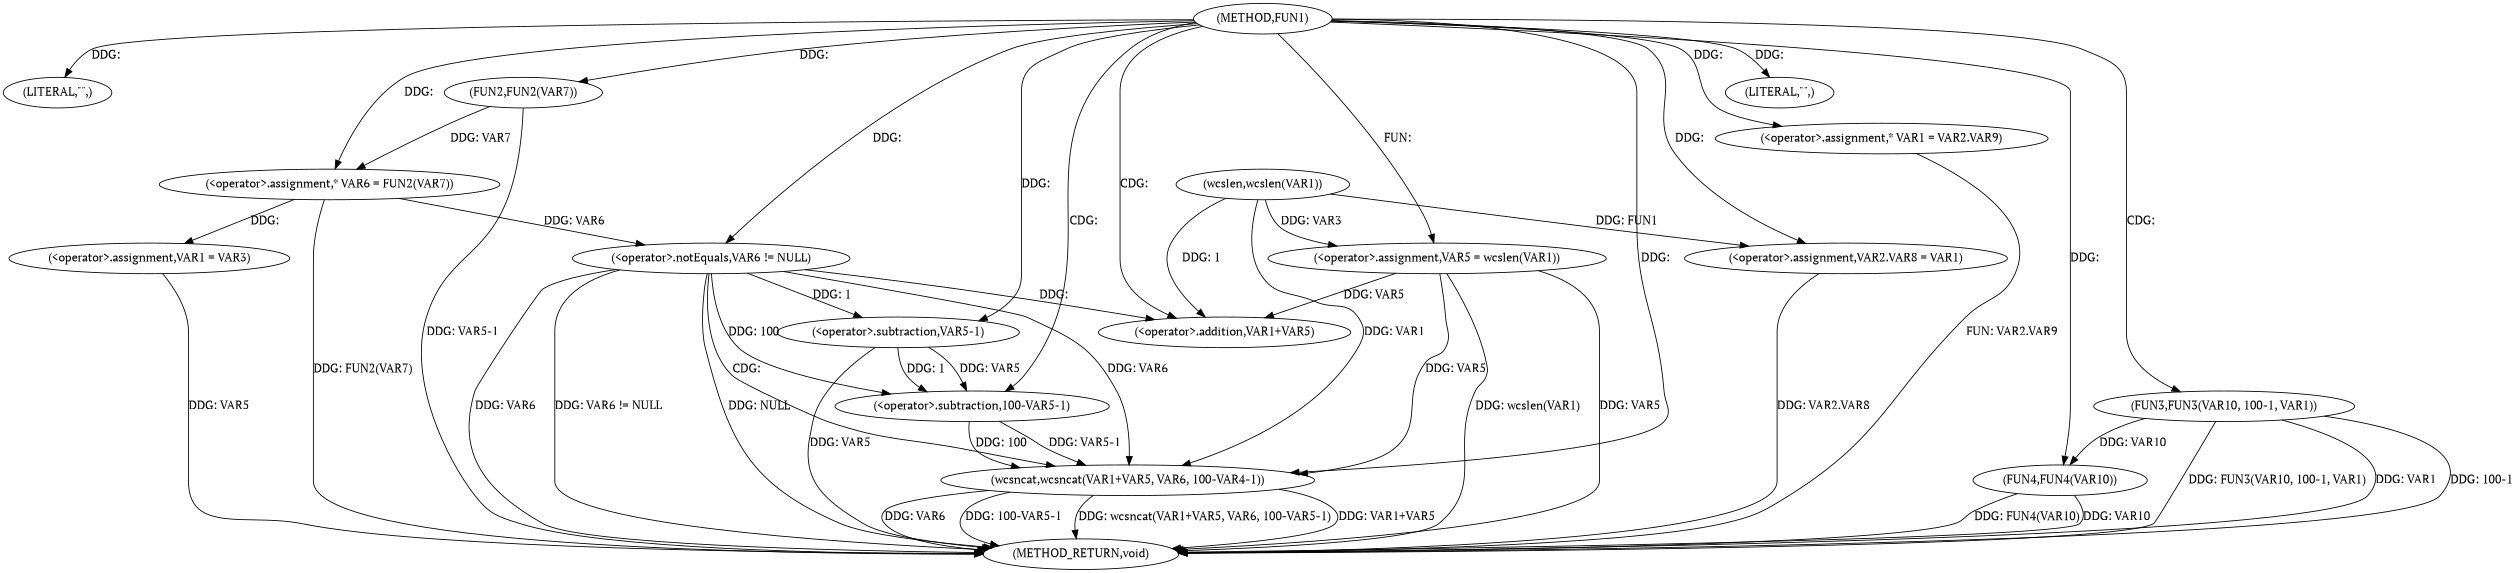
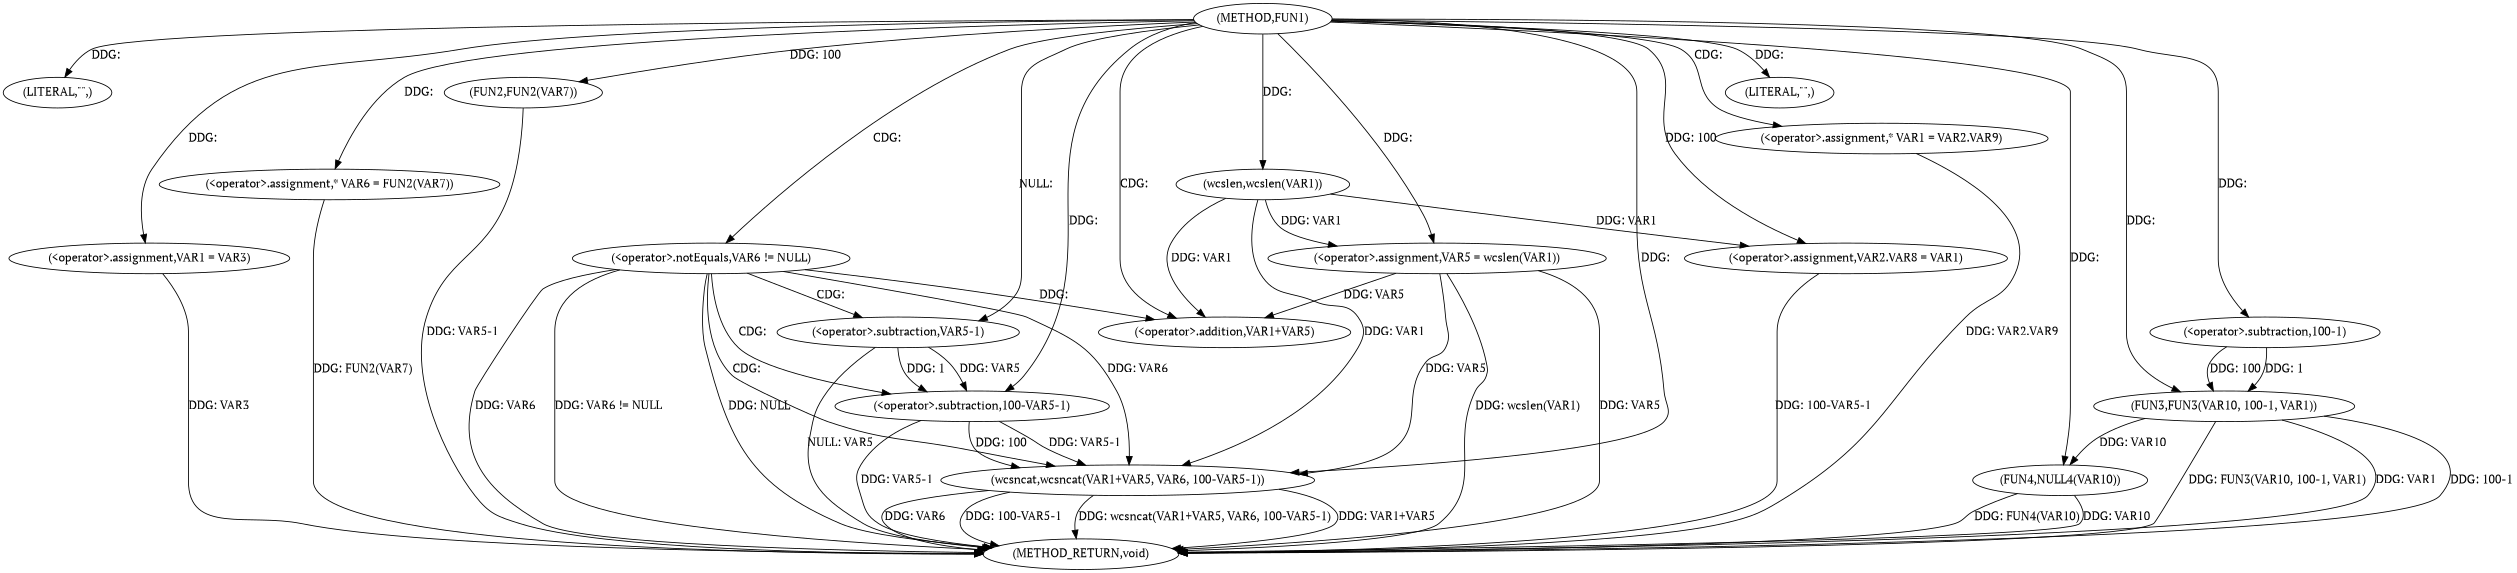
(816, 56) -> (816, 56)
(1710, 56) -> (1710, 56)
none -> (1263, 97)
(426, 134) -> none
(889, 139) -> (889, 139)
(1400, 139) -> (1400, 139)
(1691, 139) -> (1691, 139)
(1038, 184) -> (1038, 184)
(243, 220) -> (620, 34)
(517, 221) -> none
(1085, 221) -> (1085, 221)
(1311, 221) -> (1311, 221)
(1627, 221) -> (1627, 221)
(2143, 221) -> (2143, 221)
(1202, 258) -> (1202, 258)
(832, 295) -> (832, 295)
(754, 332) -> (754, 332)
(2012, 332) -> (2012, 332)
none -> (2265, 332)
(219, 406) -> (219, 406)
(1823, 406) -> (1823, 406)
(840, 443) -> (840, 443)
(1128, 480) -> (1128, 480)
(2060, 480) -> (2060, 480)
none -> (867, 512)
